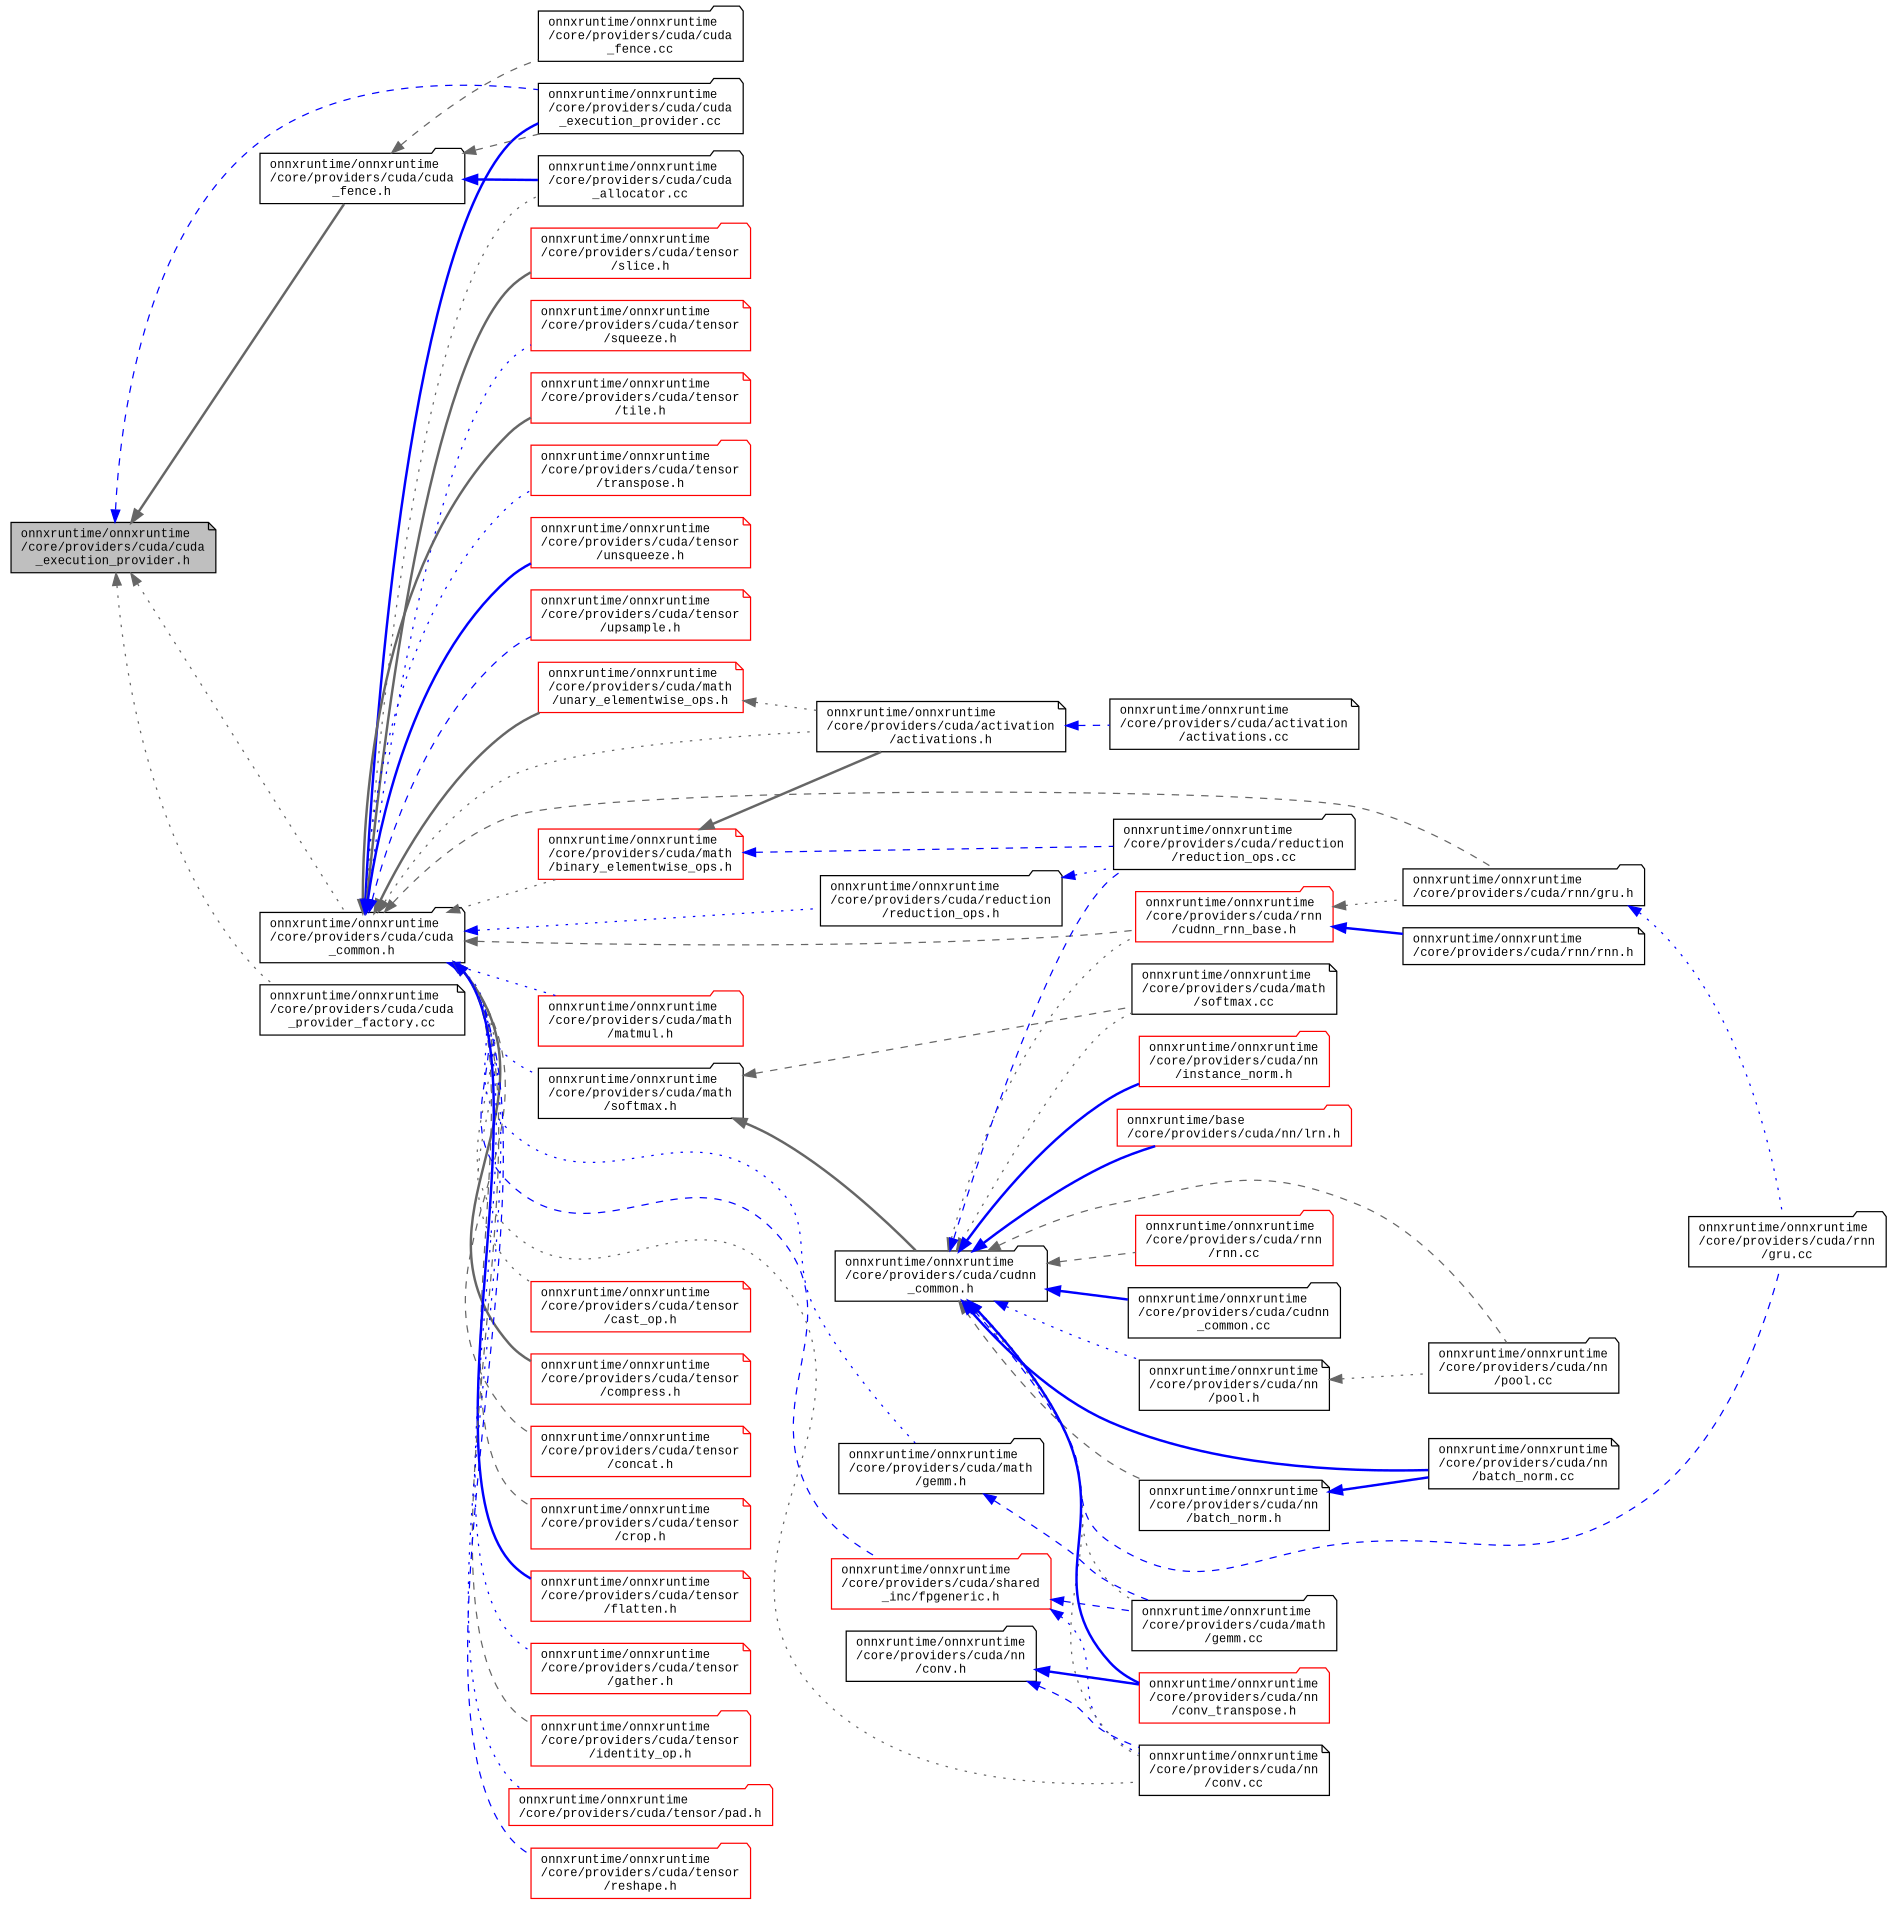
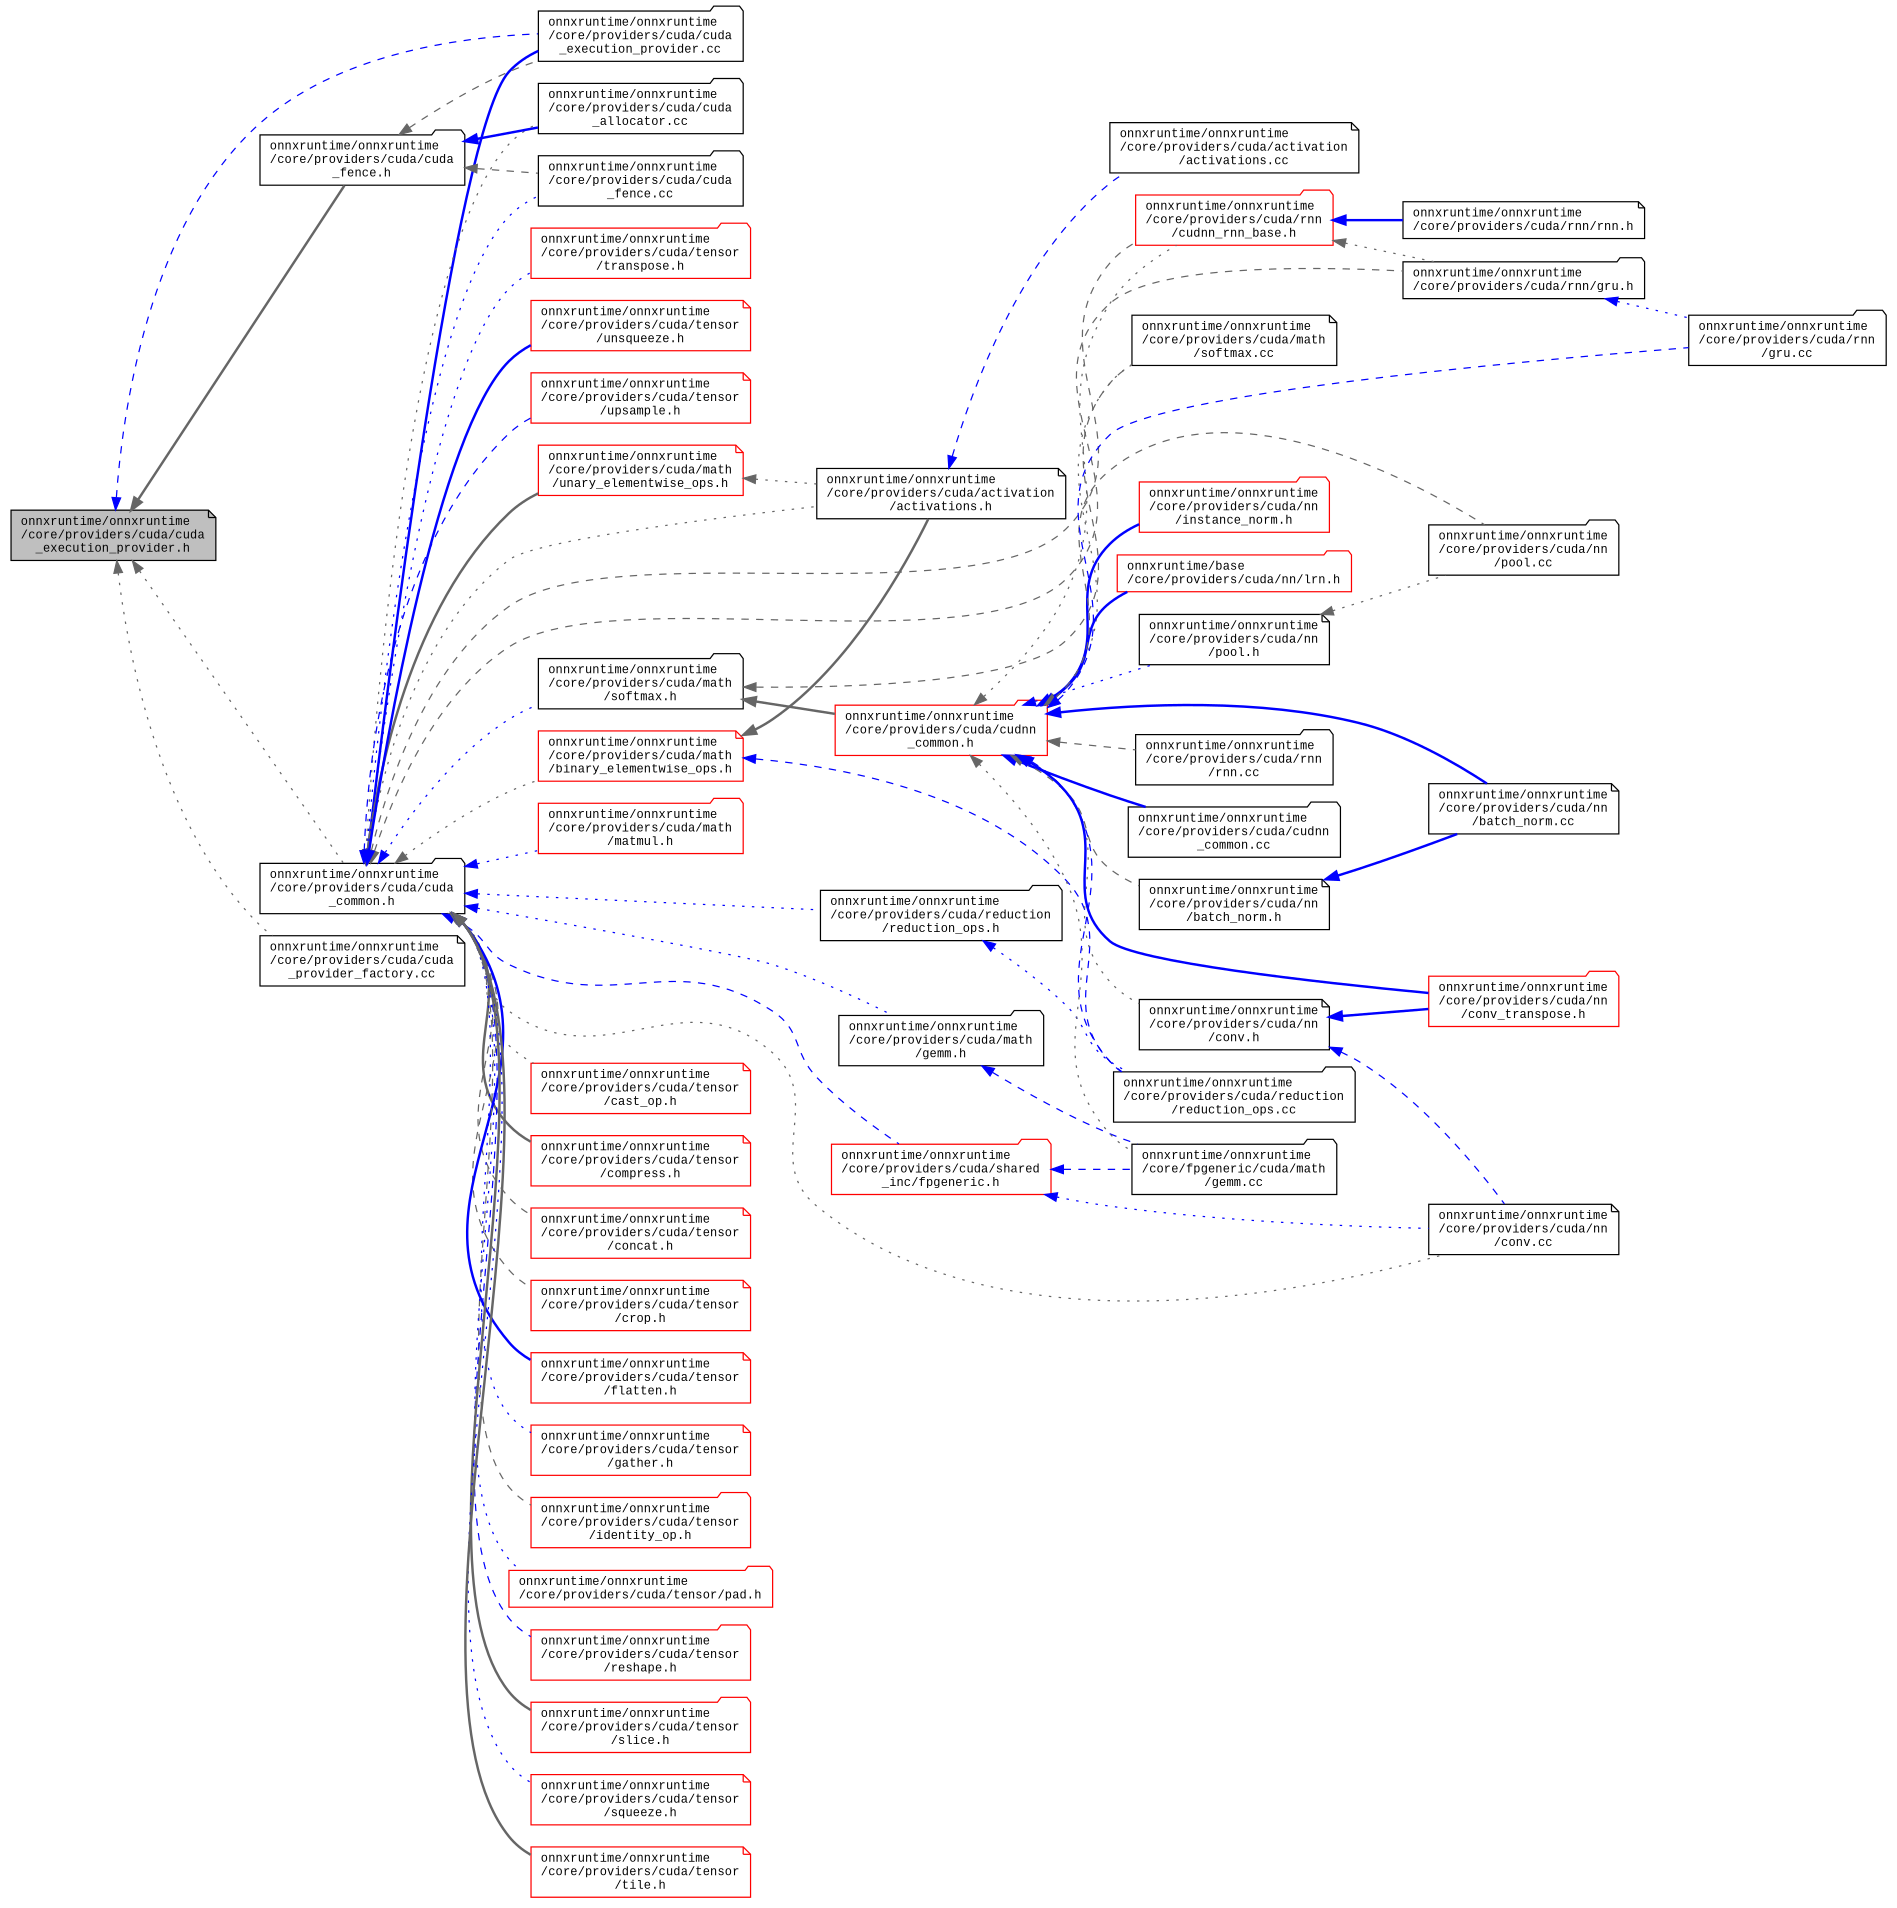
none -> (442, 373)
(1234, 1240) -> (1234, 760)
(941, 1276) -> (941, 730)
(1234, 1626) -> (1234, 1169)
(1072, 1643) -> (1087, 882)
(941, 1656) -> (1234, 1025)
